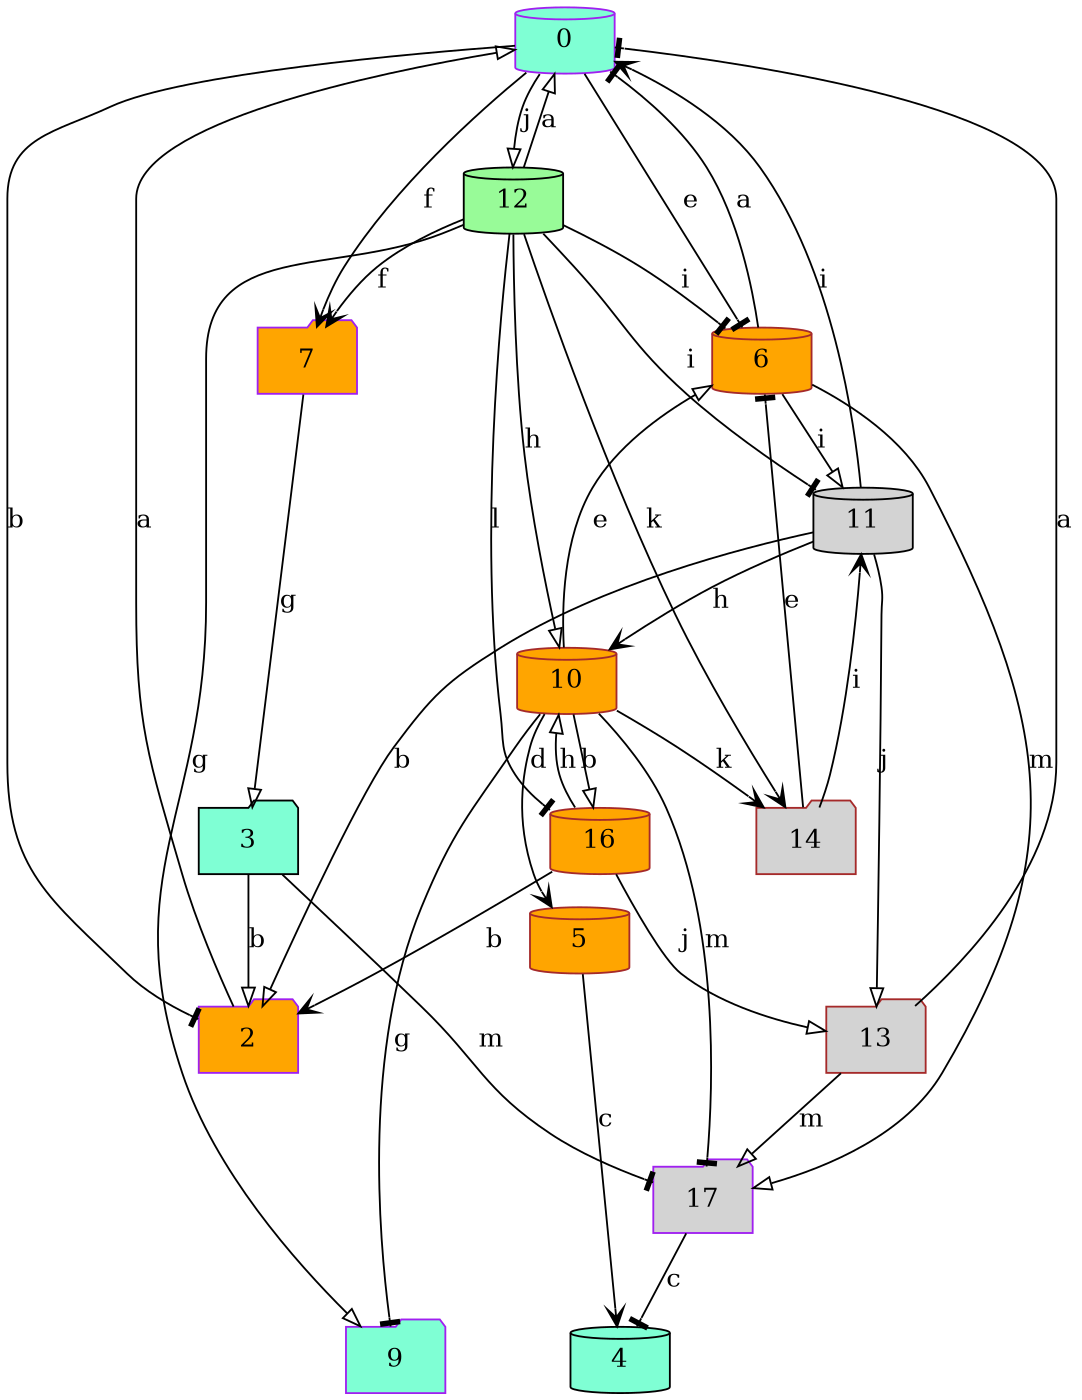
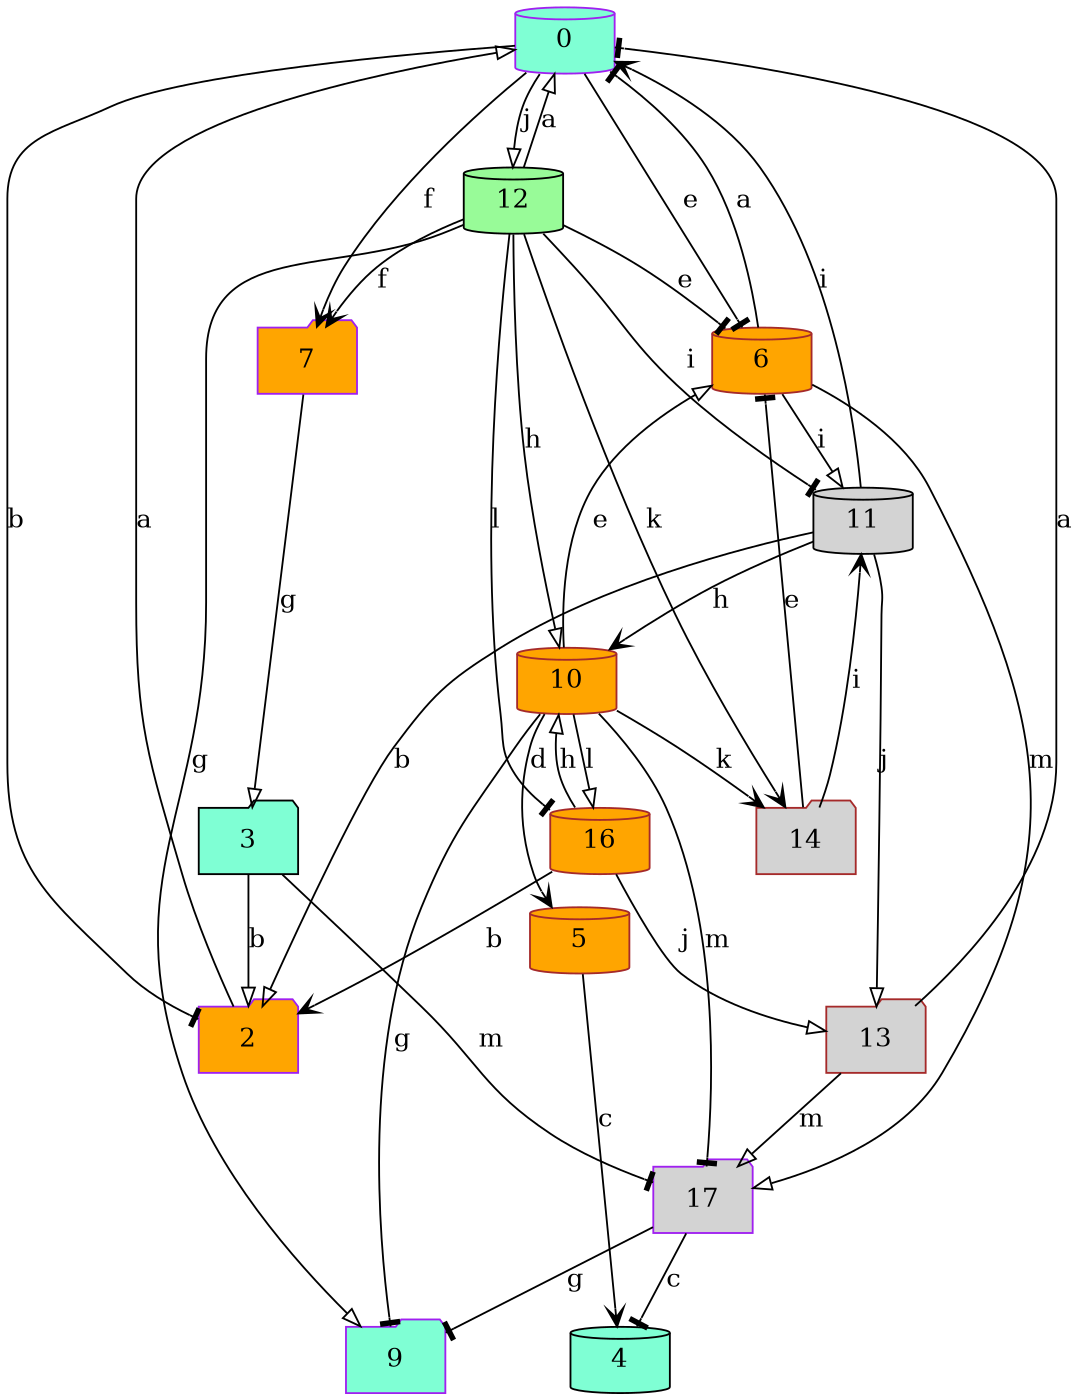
(686, 281) -> (686, 281)
(590, 761) -> (590, 761)
none -> (553, 1278)
